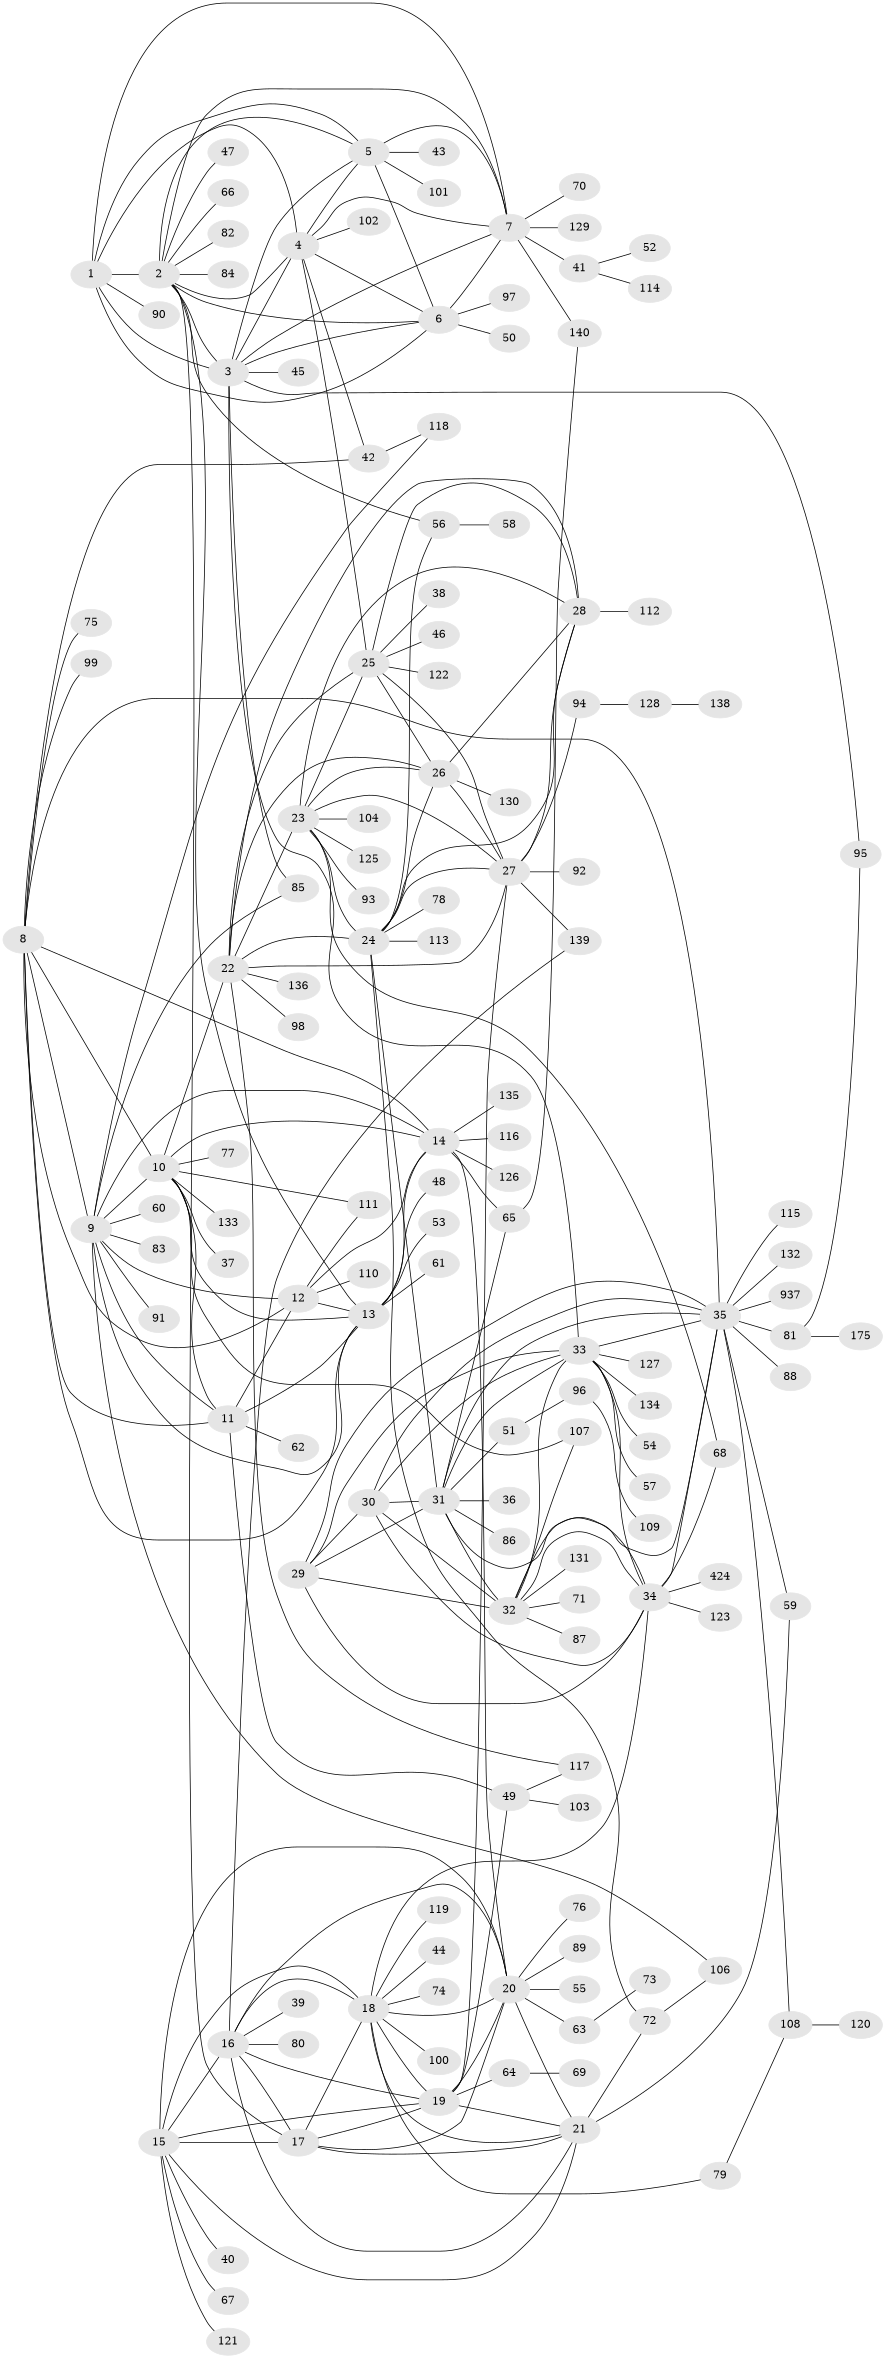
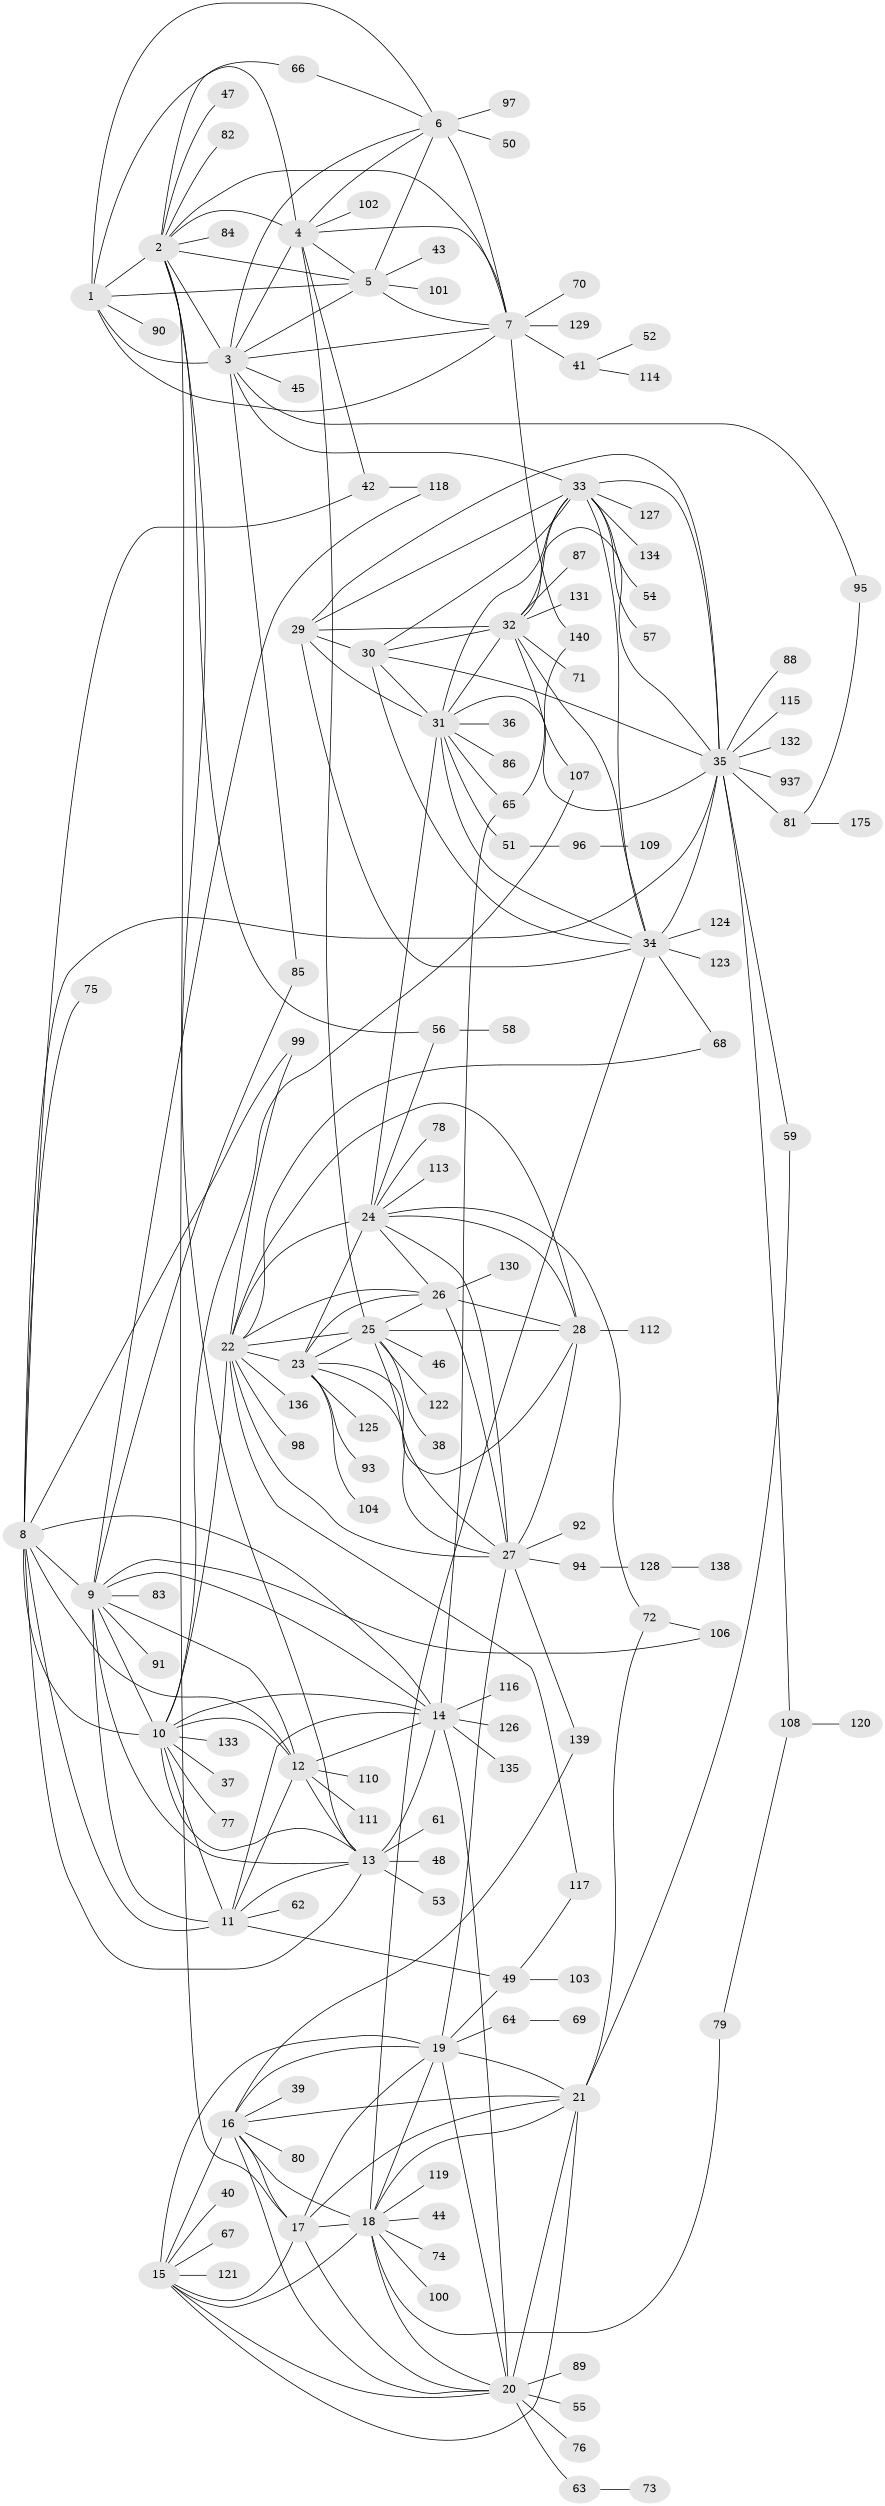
(293, 319) -> (370, 95)
(559, 1084) -> (375, 1087)
(264, 1187) -> (239, 1719)
none -> (252, 1200)
(159, 1209) -> none
(720, 1577) -> (720, 923)
none -> (274, 1755)
